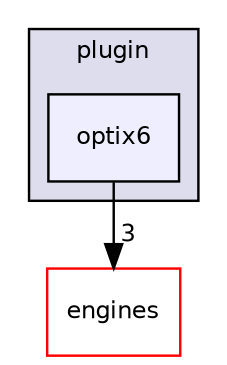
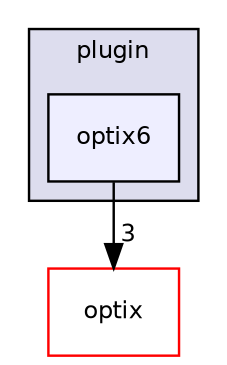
(114, 312) -> (114, 312)
